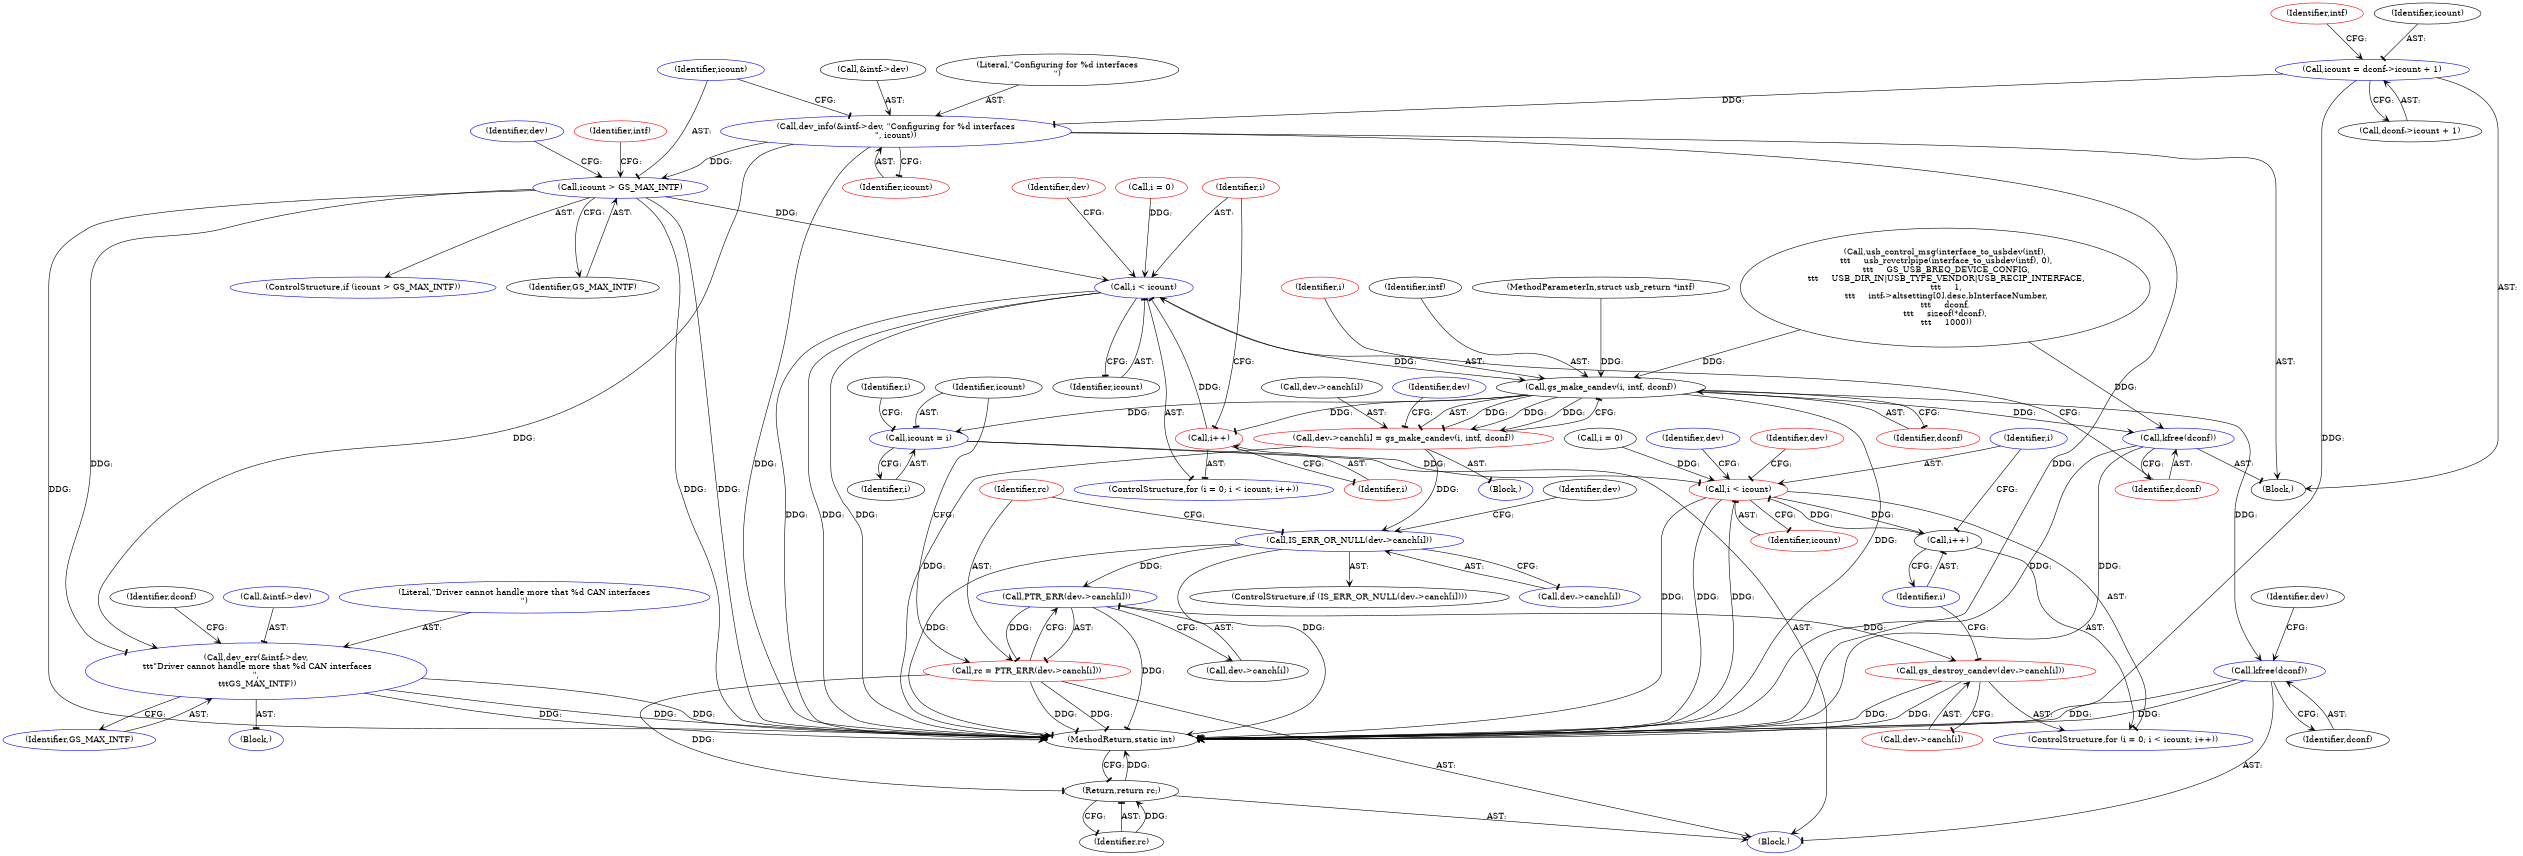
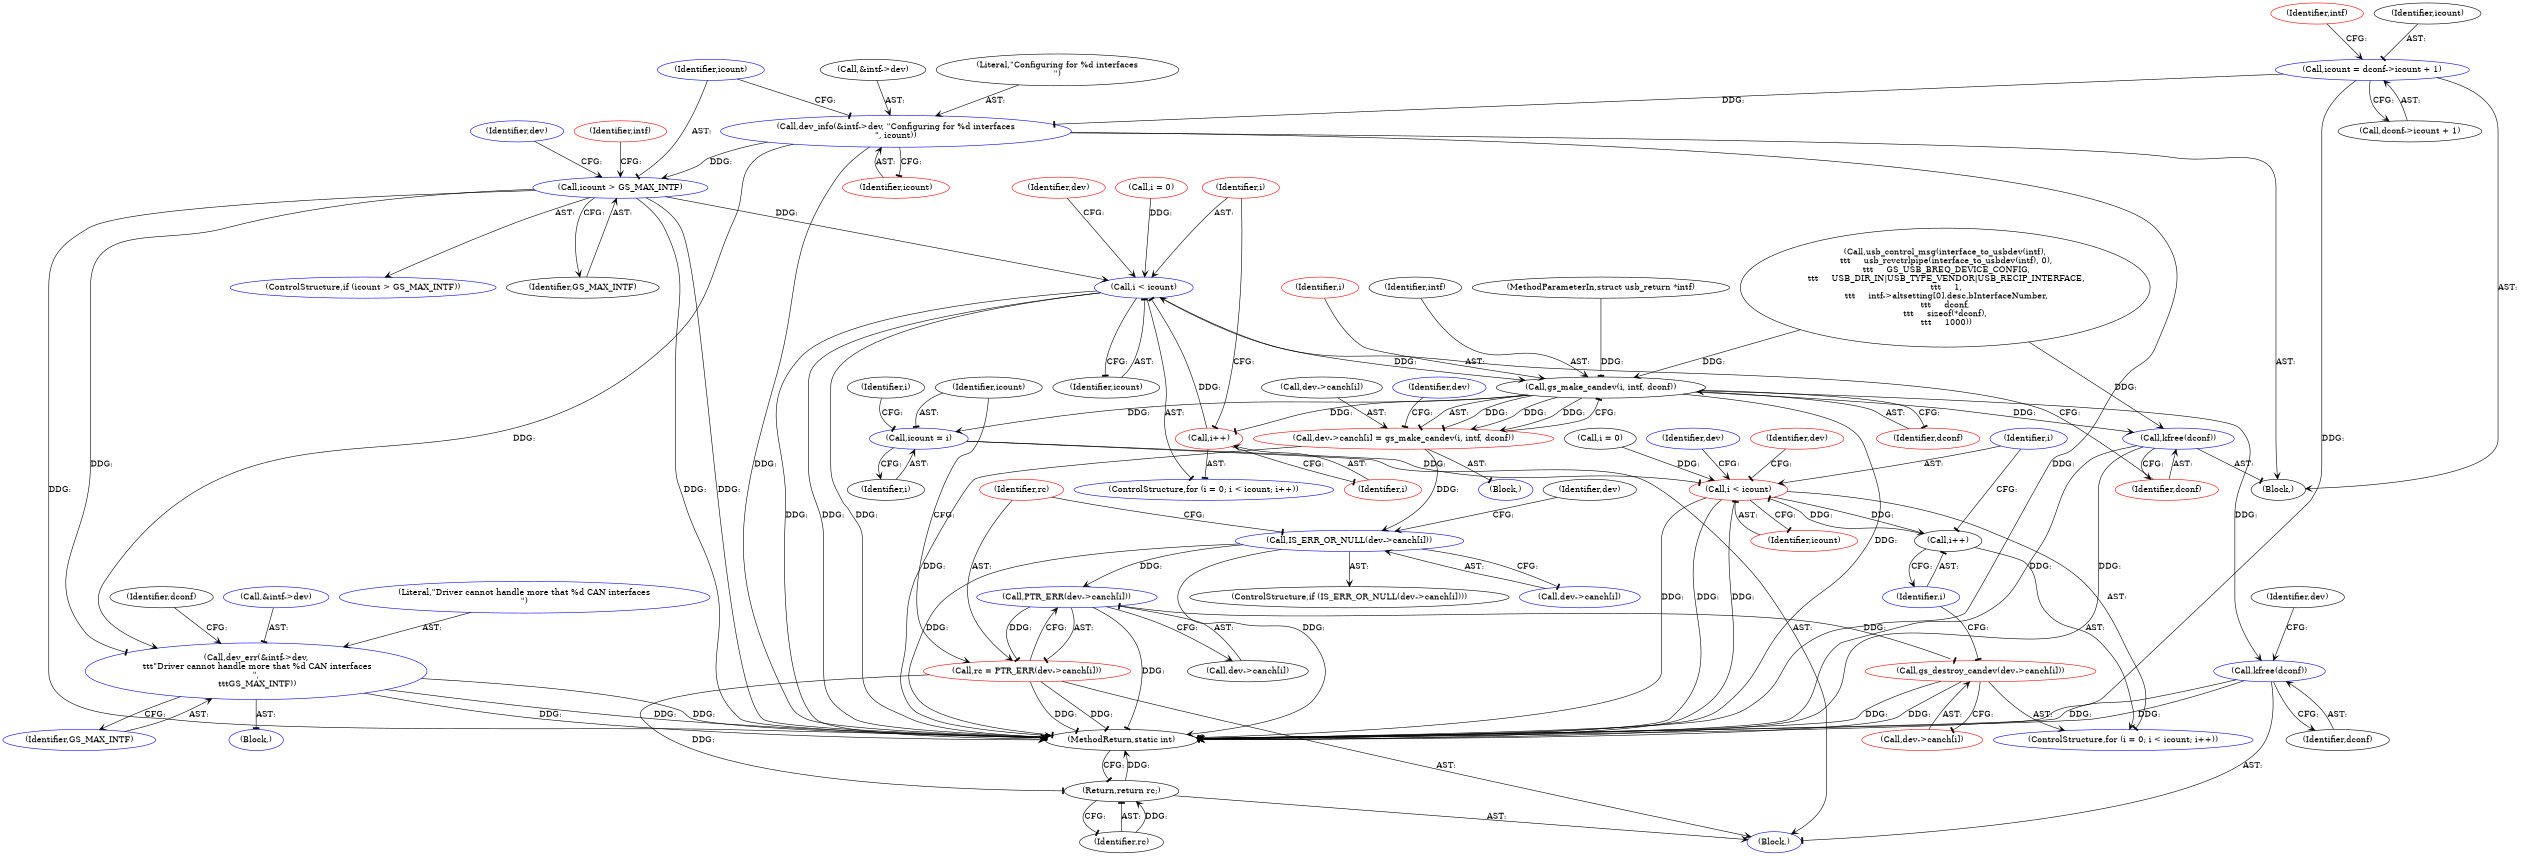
(1601, 335) -> (1601, 335)
(1537, 614) -> (1537, 614)
